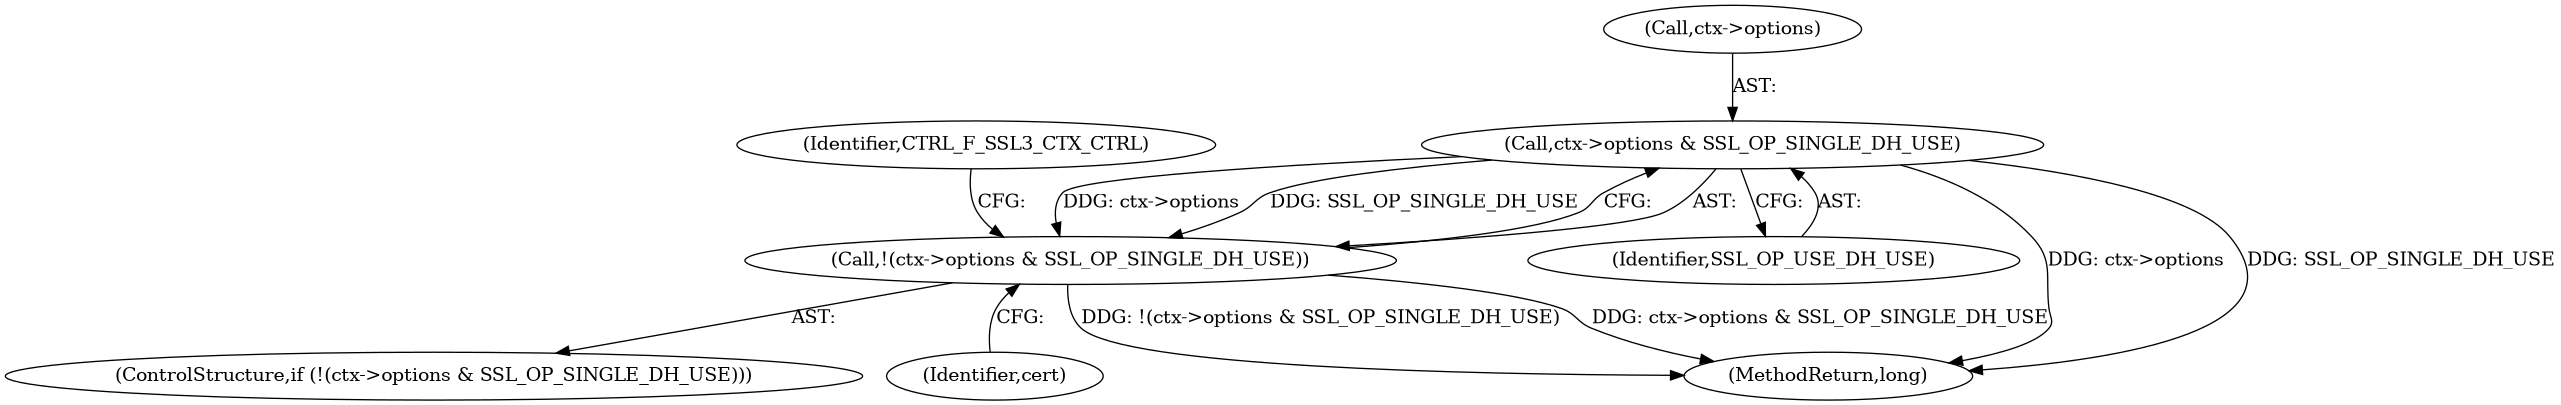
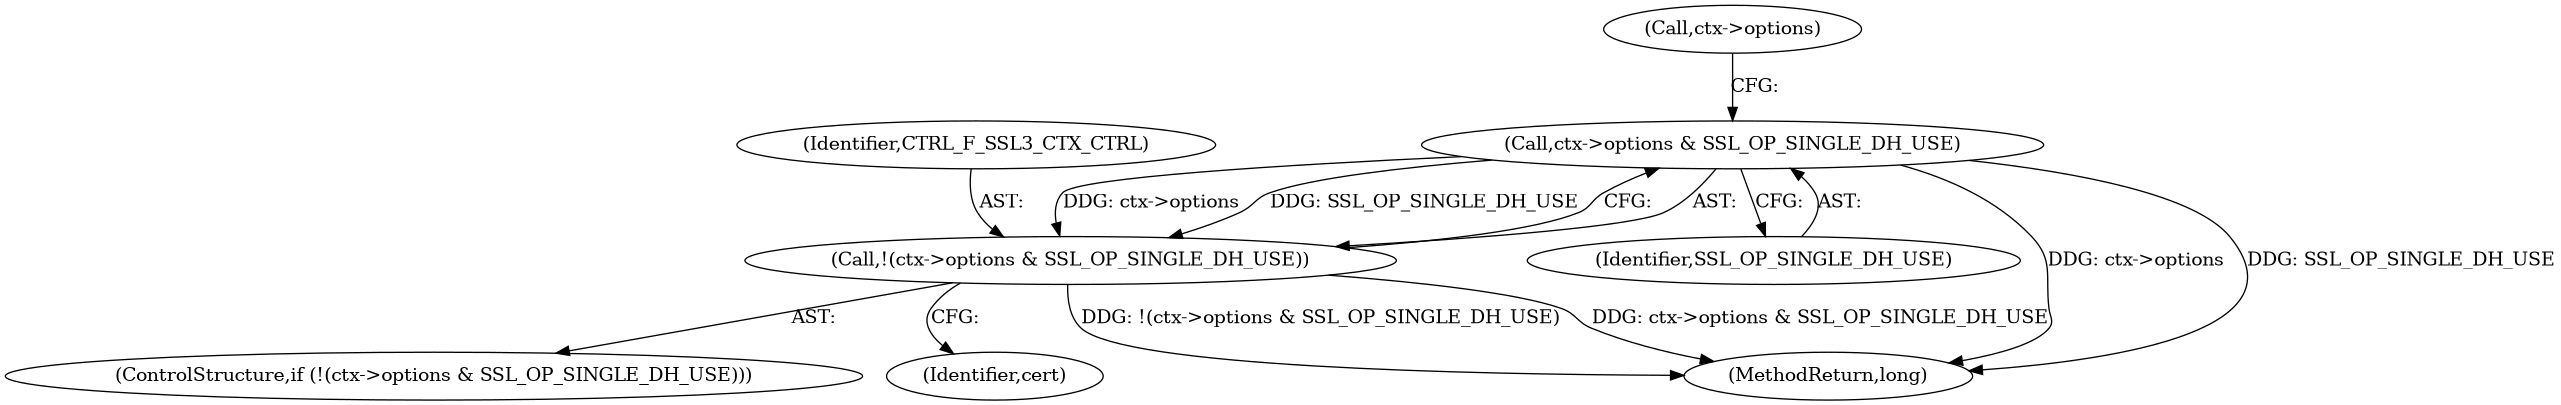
(1758, 87) -> (1758, 87)
(1005, 203) -> (1005, 203)
(1774, 261) -> (1774, 261)
(992, 320) -> (930, 310)
